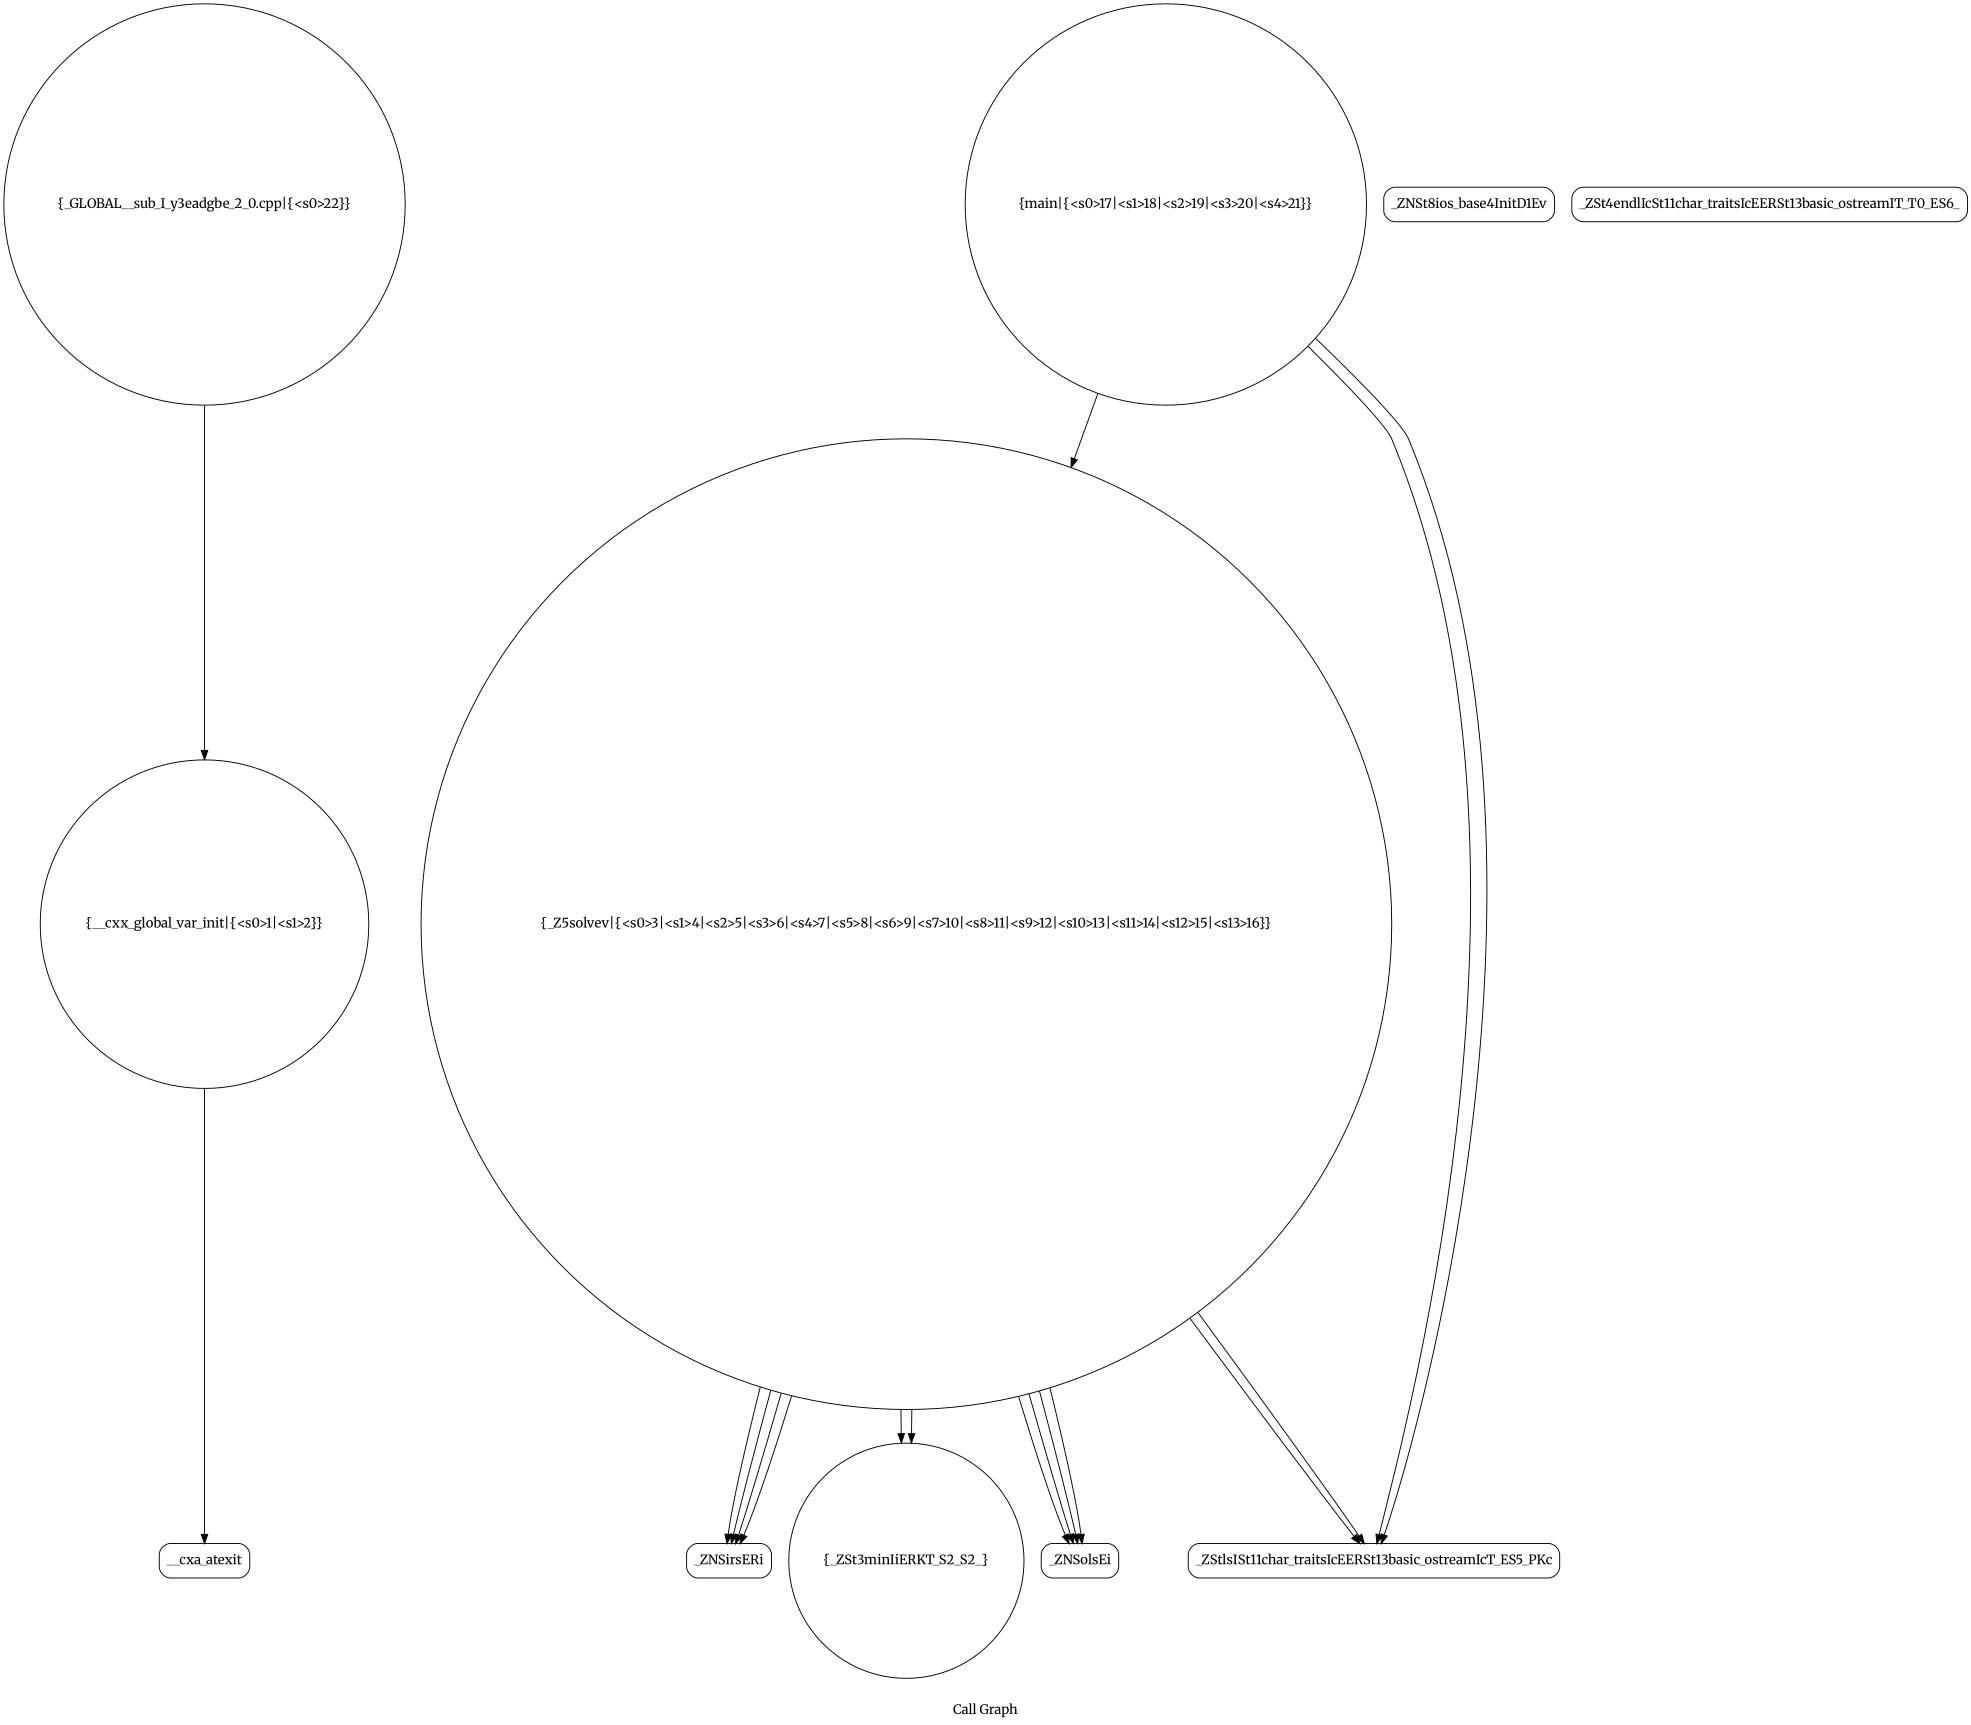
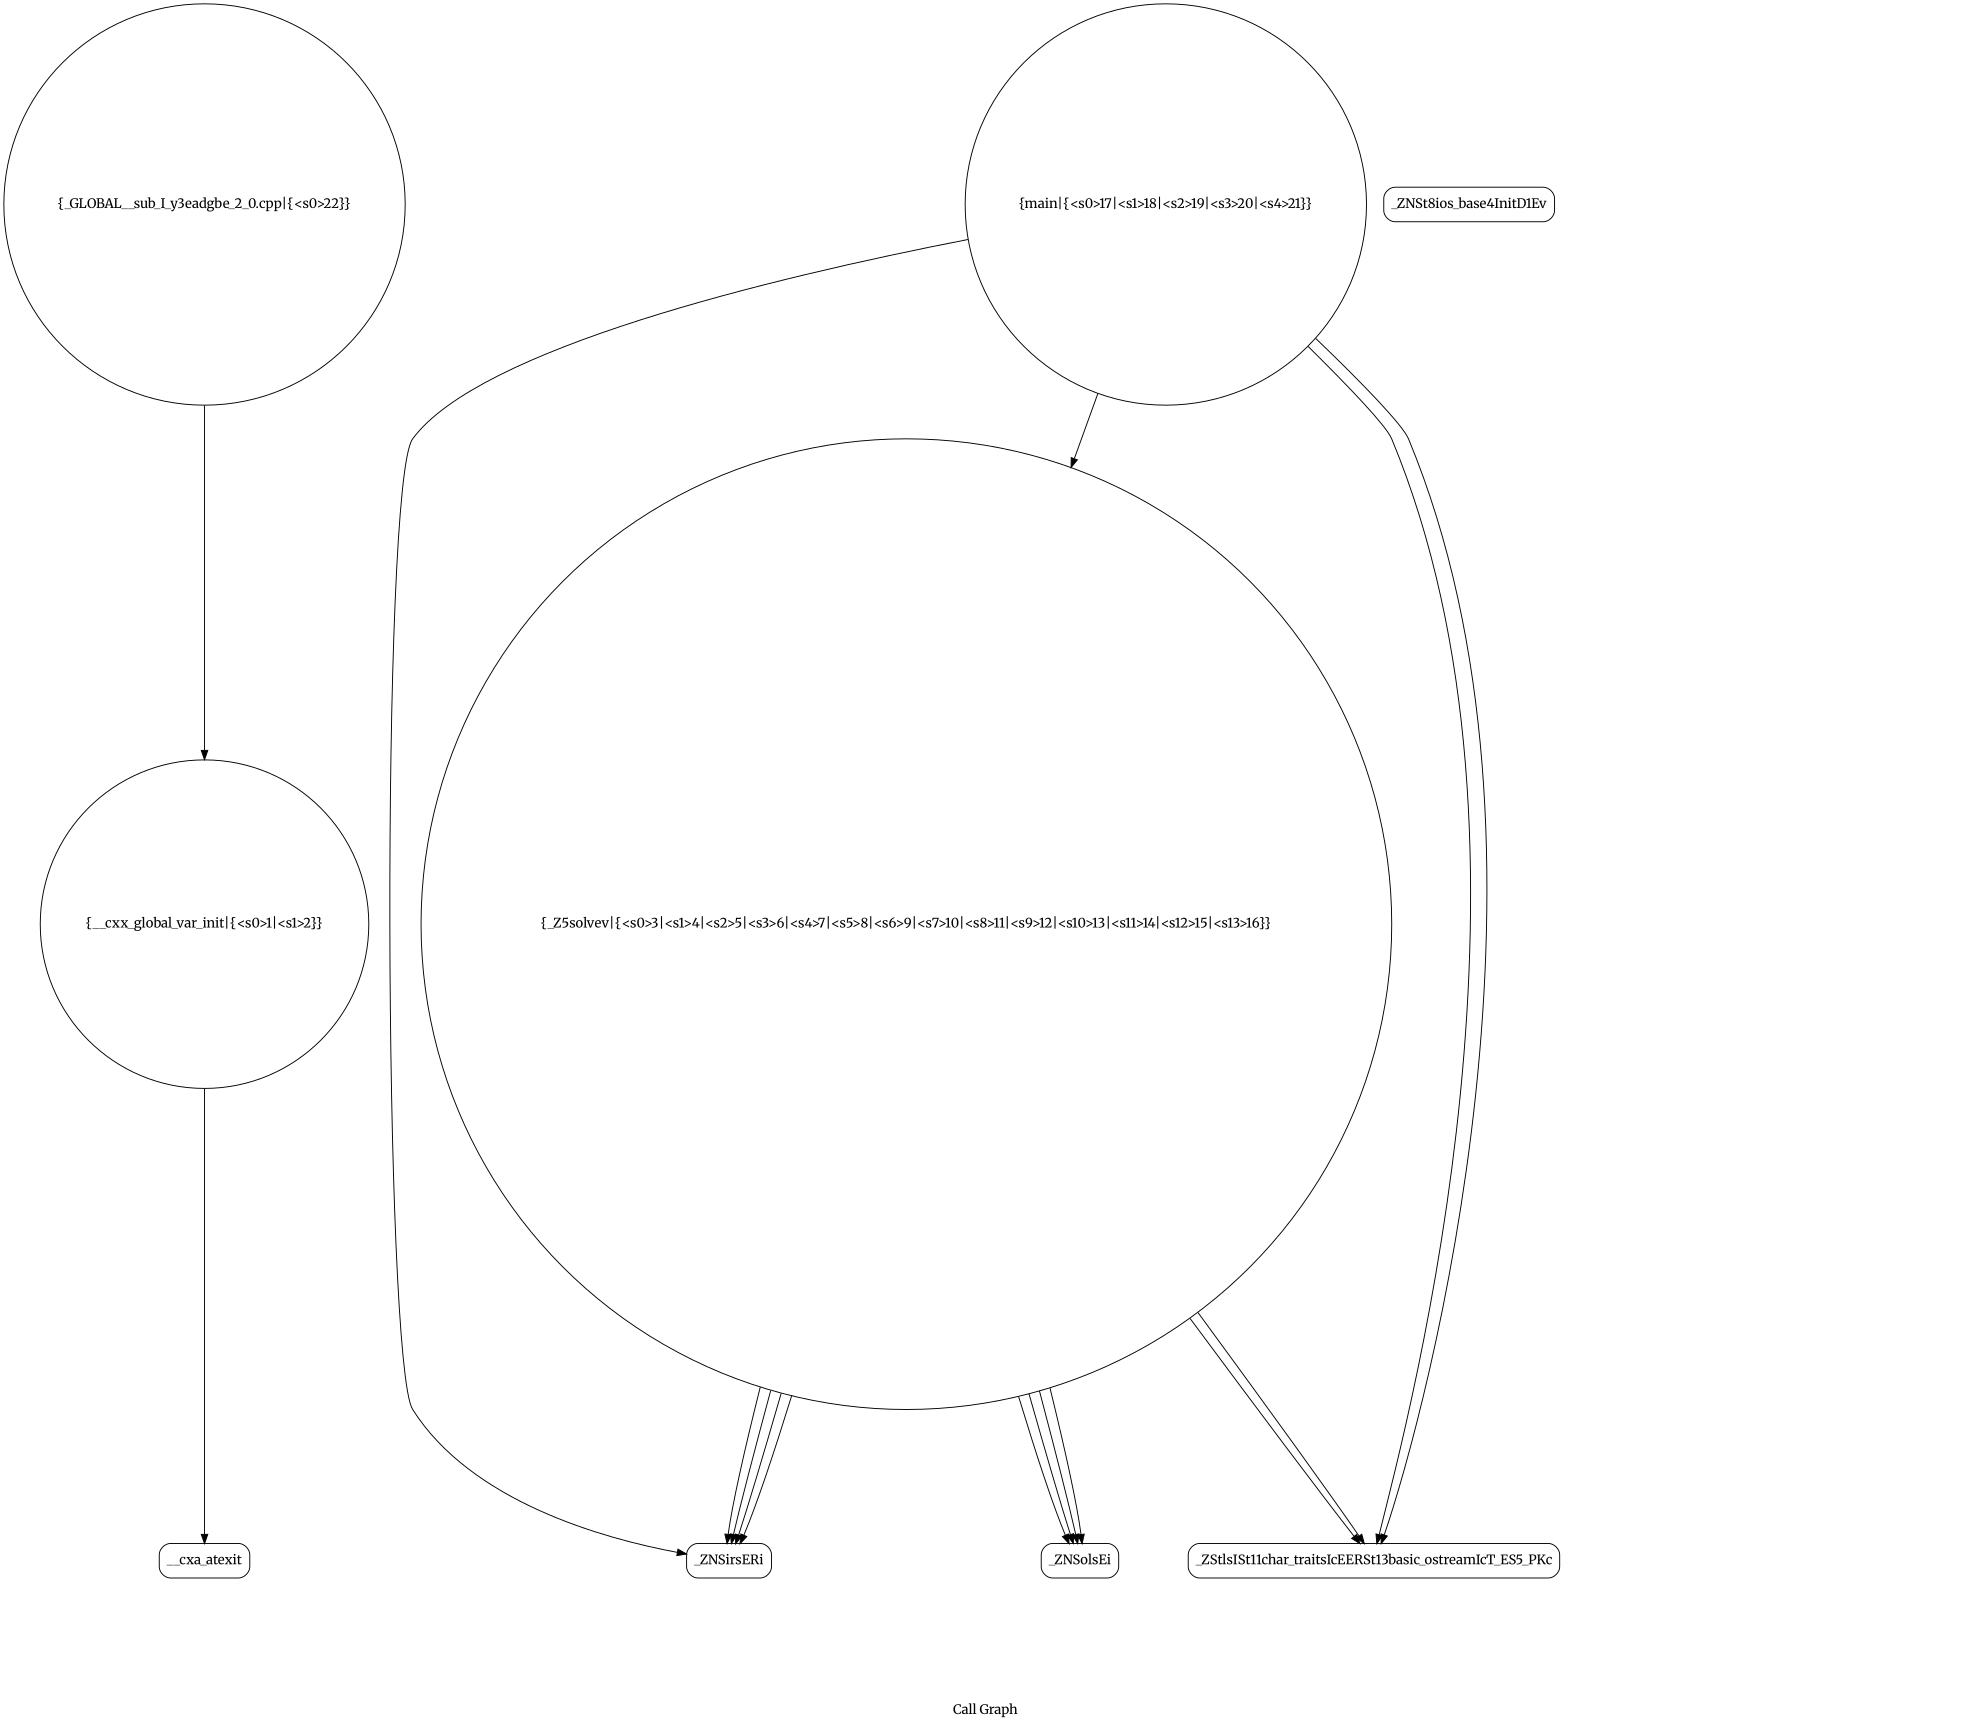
(1770, 204) -> none
none -> (391, 780)
(906, 1561) -> none
